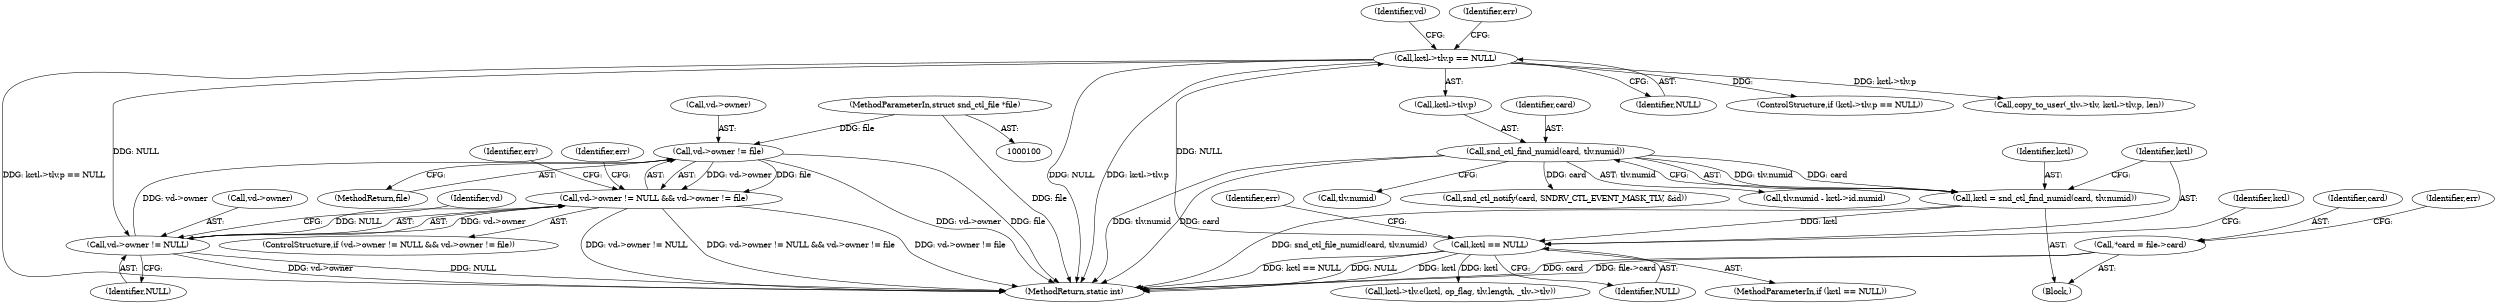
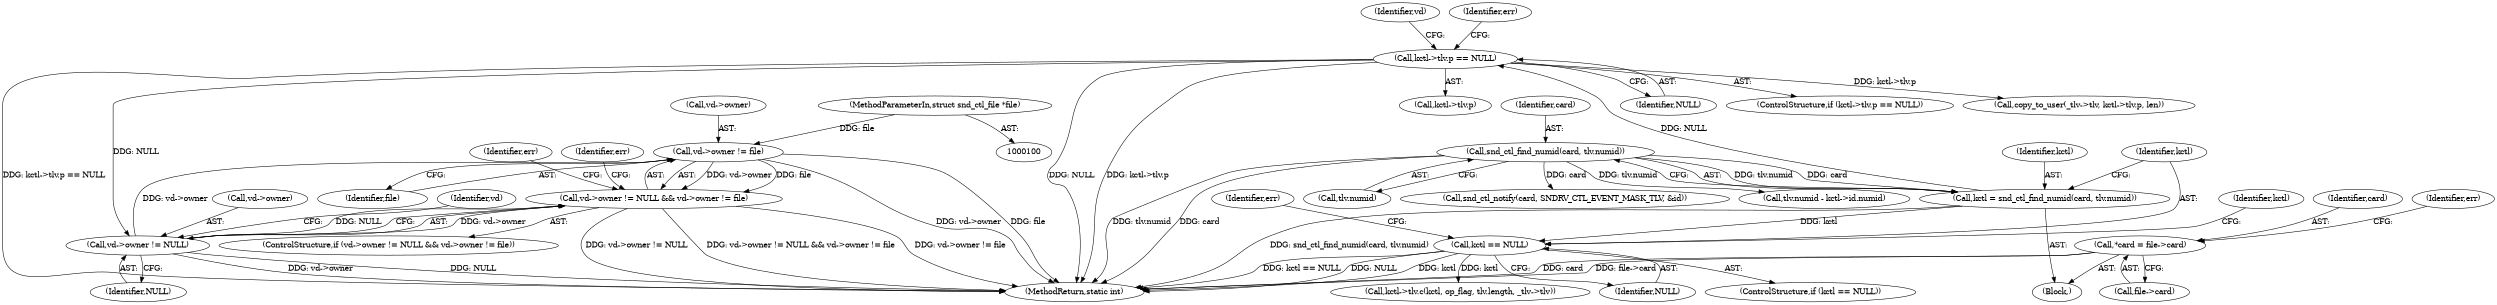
(1744, 82) -> (1744, 82)
(1492, 127) -> (1415, 171)
(1628, 176) -> (1628, 176)
(1014, 192) -> none
(373, 199) -> (373, 199)
(1176, 211) -> (1735, 150)
(407, 222) -> (407, 222)
(1349, 246) -> (1349, 246)
(1810, 292) -> (1810, 292)
none -> (2144, 292)
